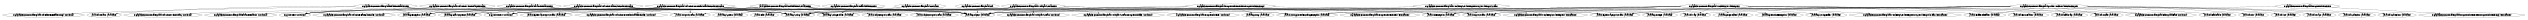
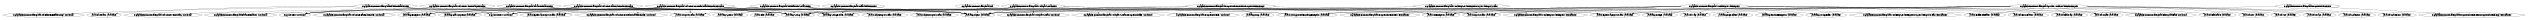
(785, 6) -> (785, 6)
(920, 6) -> none
